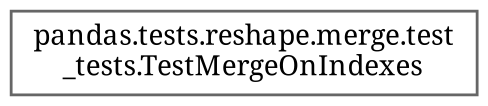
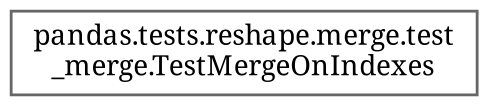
(244, 53) -> (244, 53)
